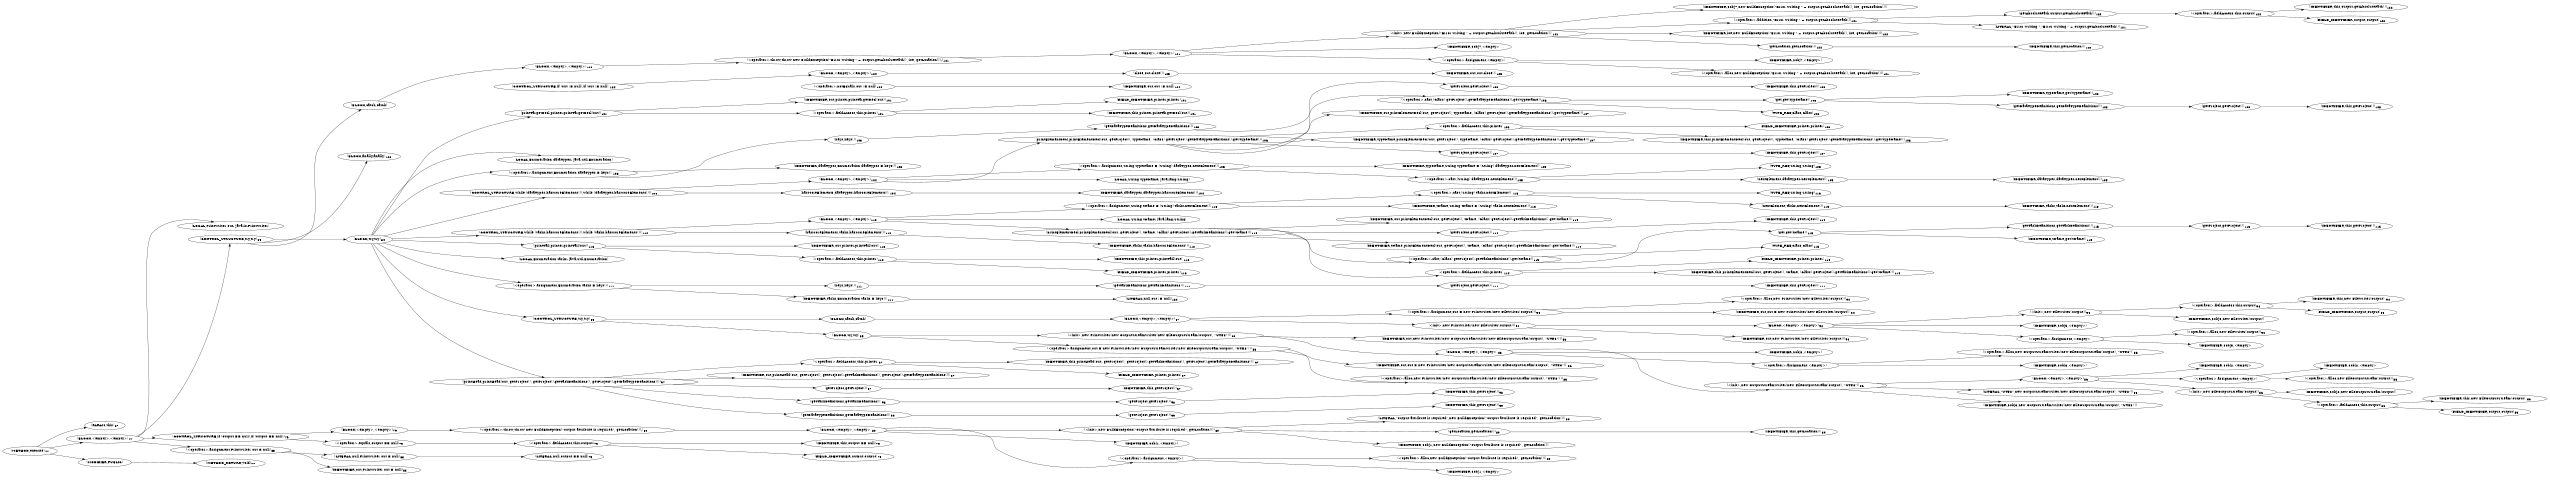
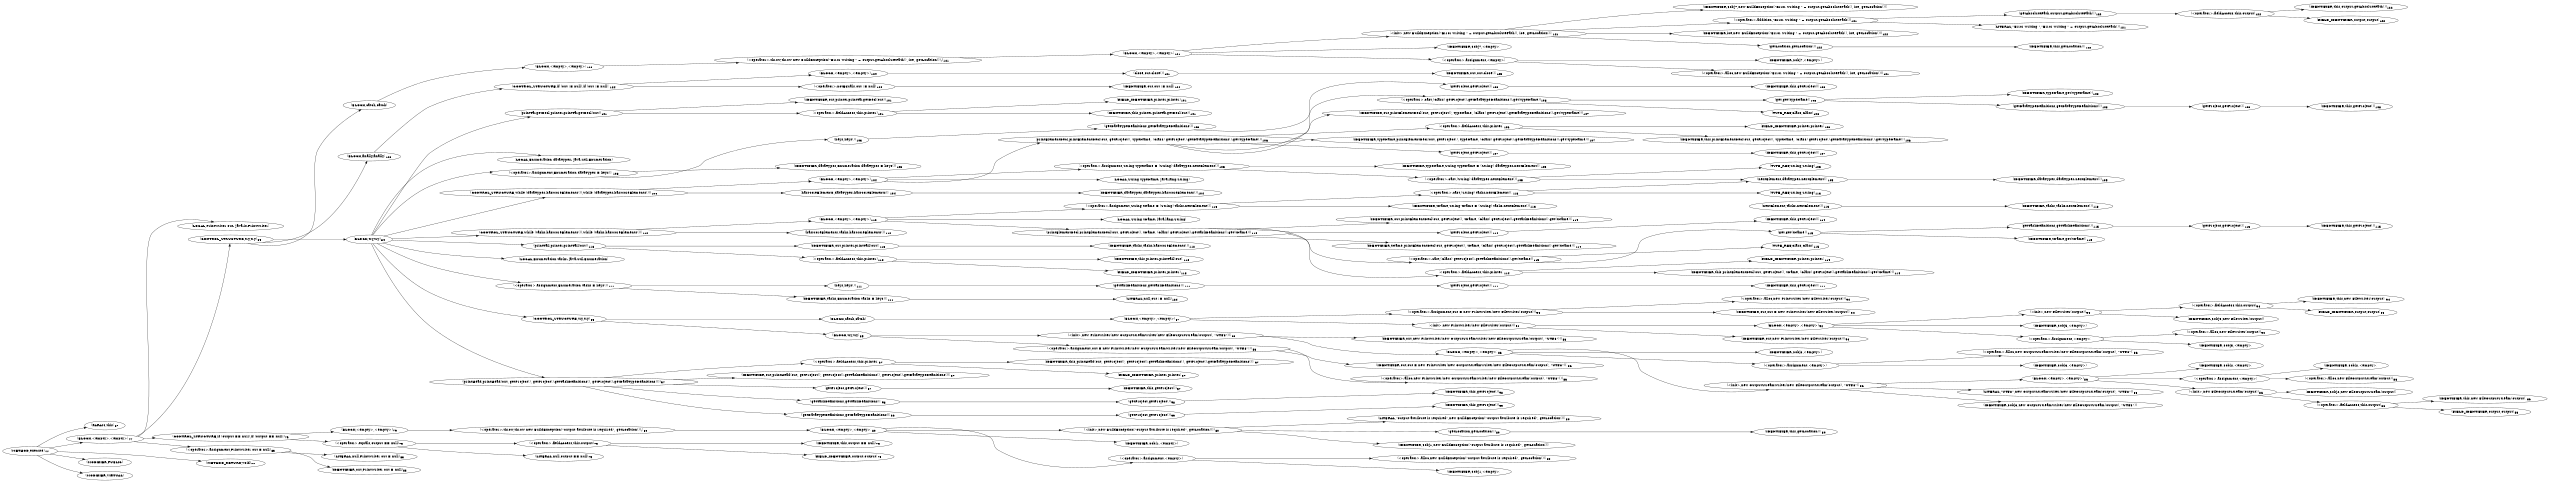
(1167, 73) -> (1167, 73)
none -> (716, 87)
none -> (430, 107)
(1639, 200) -> (1636, 186)
(998, 239) -> (995, 246)
(469, 457) -> (460, 452)
(163, 463) -> (128, 455)
none -> (105, 476)
